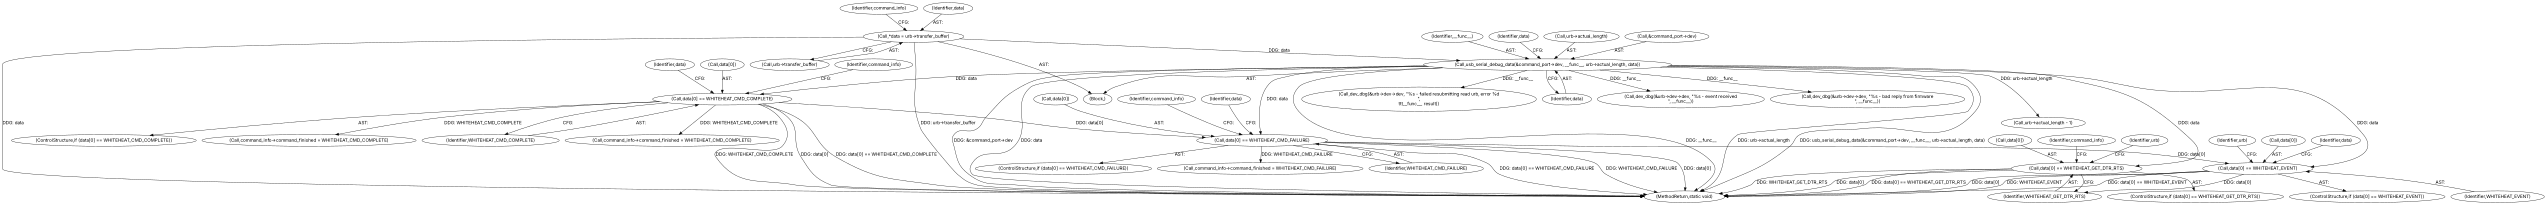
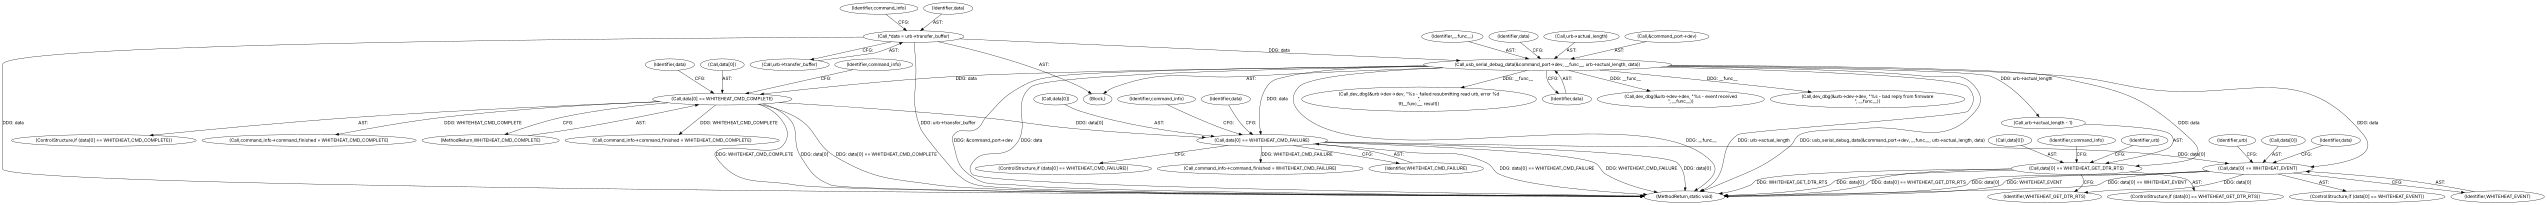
(491, 140) -> (491, 140)
(1180, 155) -> (1180, 155)
none -> (2377, 183)
(2064, 185) -> (2166, 132)
